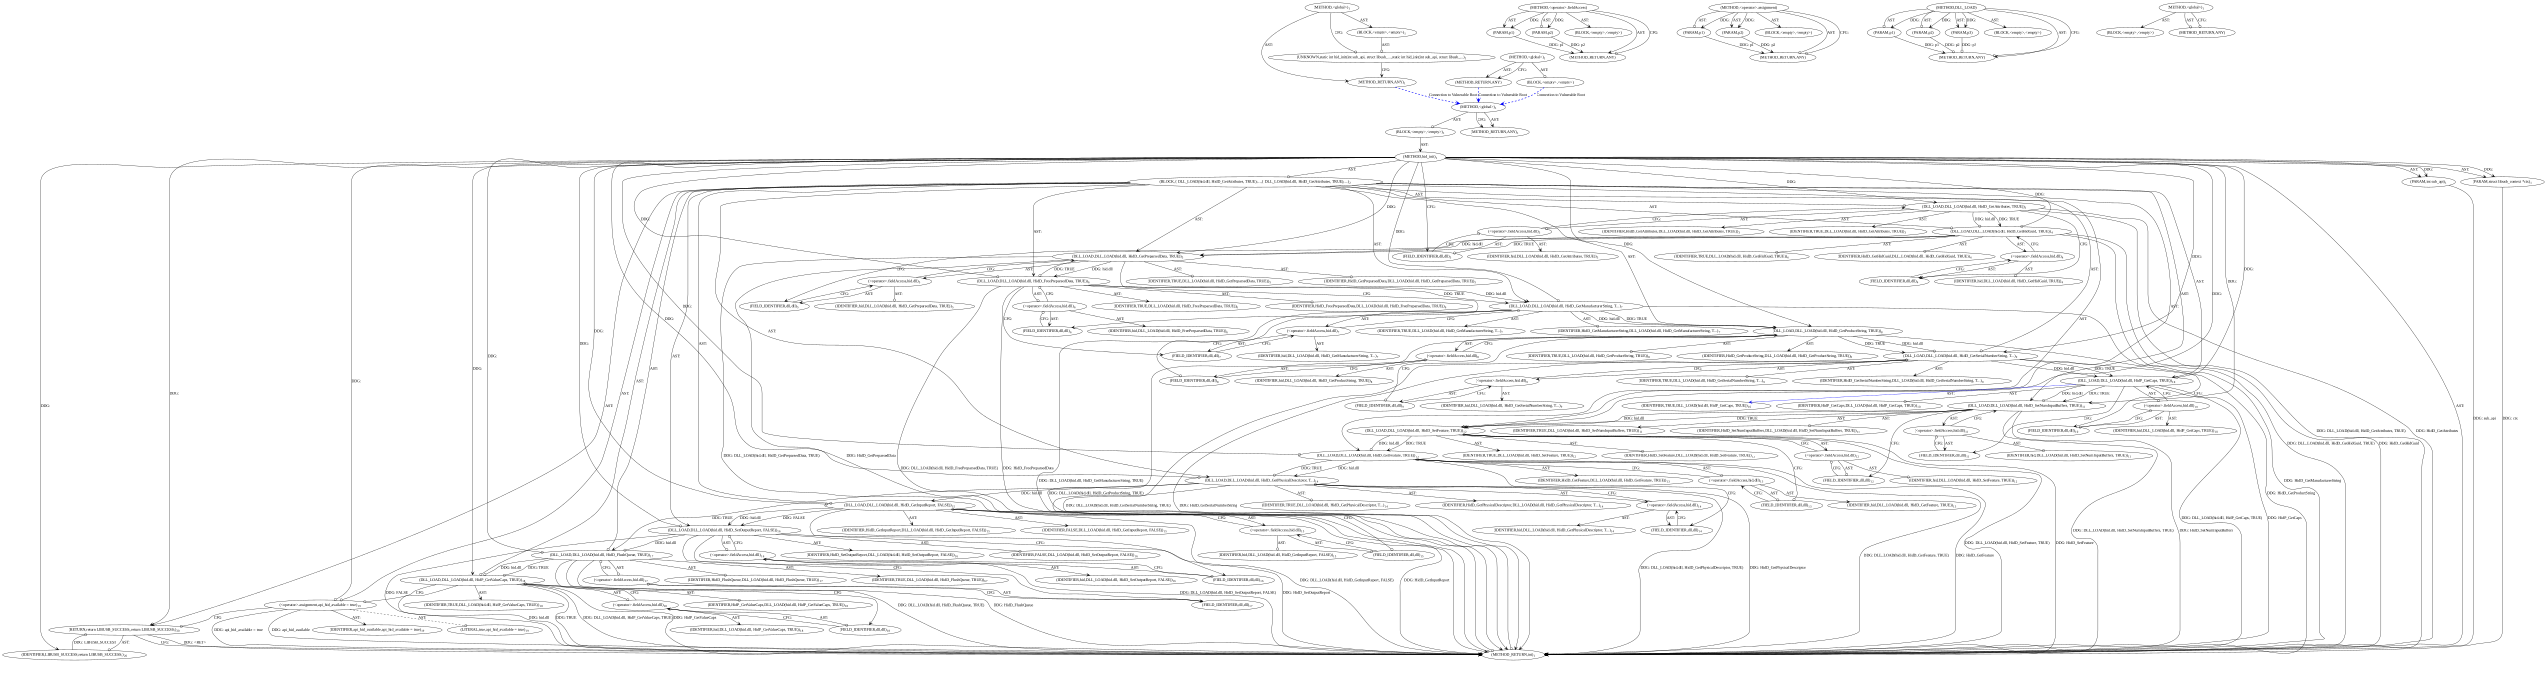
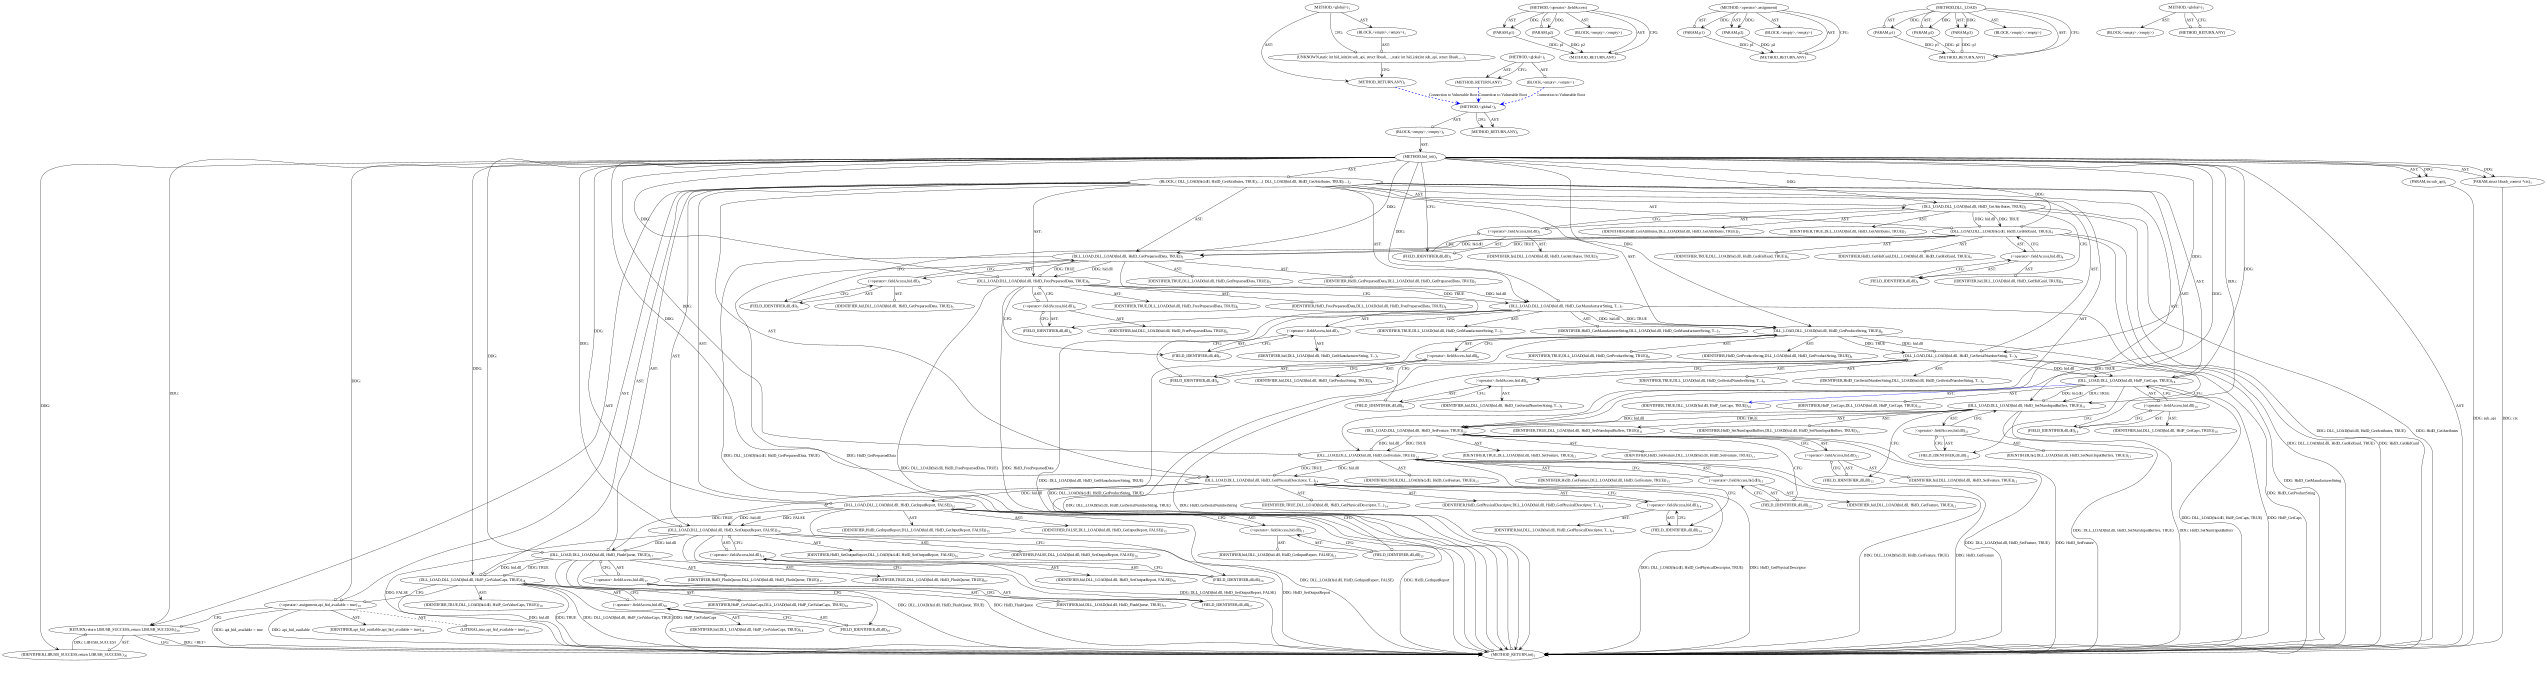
none -> (1422, 481)
none -> (1111, 605)
